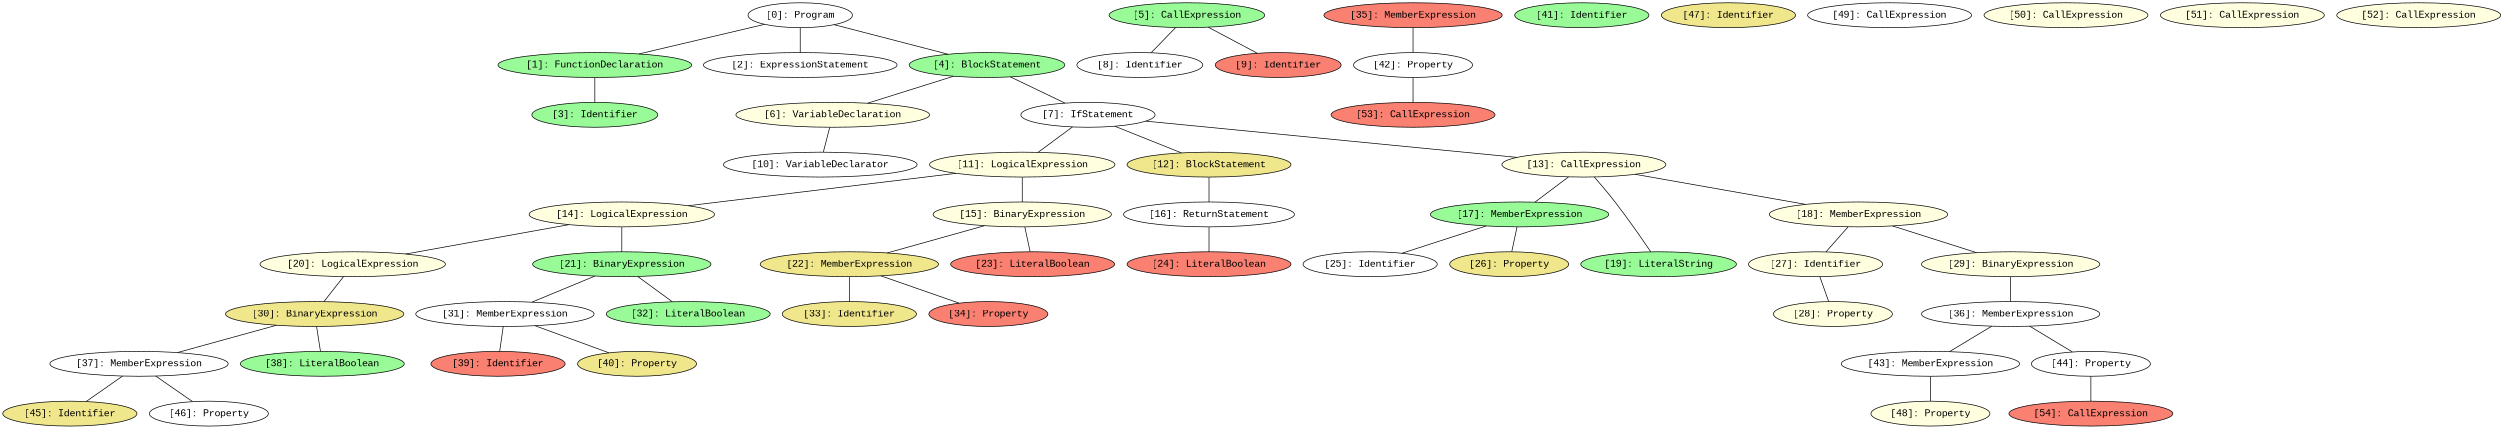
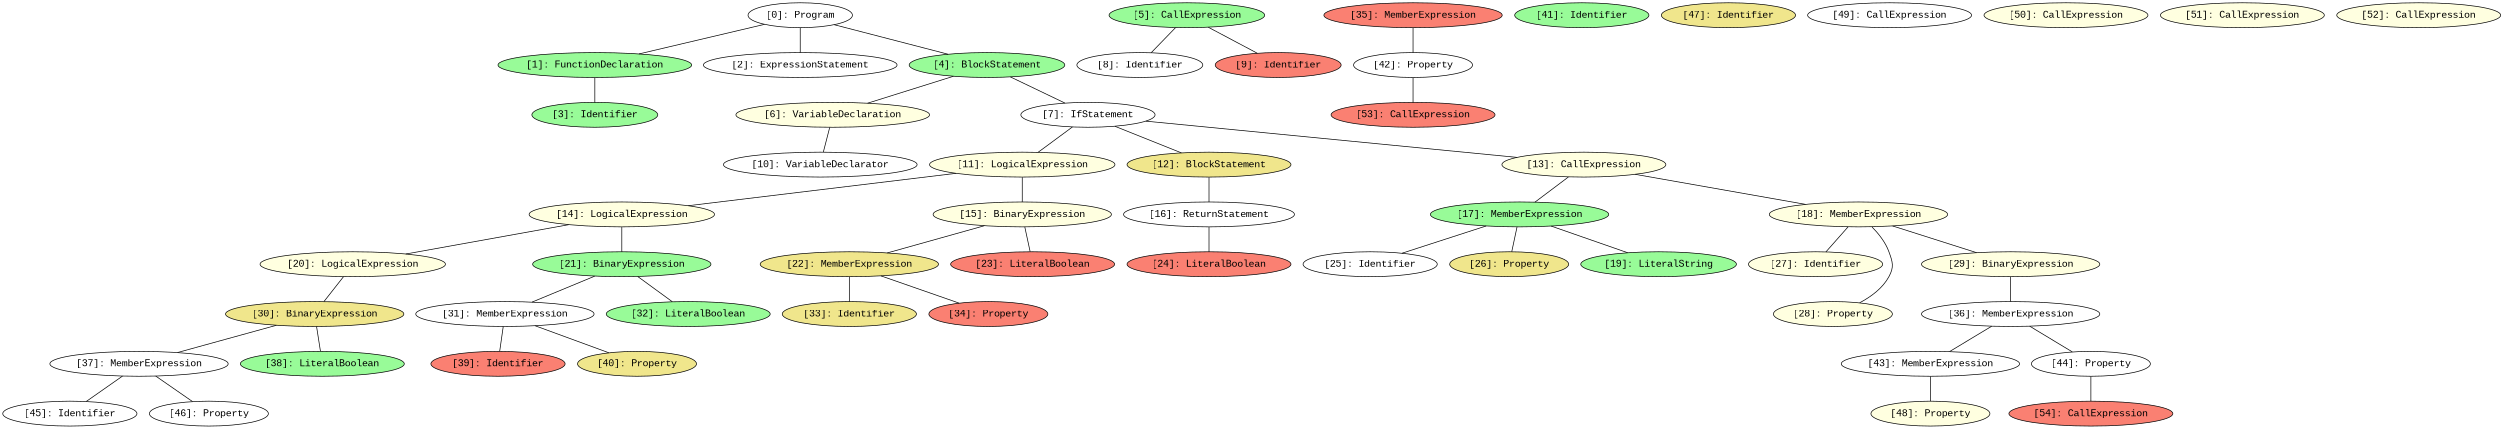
(1624, 213) -> (1589, 239)
(1824, 289) -> (1892, 269)
(70, 414) -> (70, 414)
